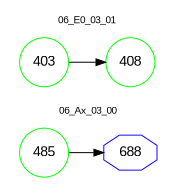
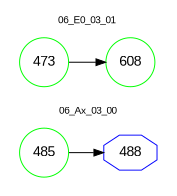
(44, 62) -> (44, 62)
(130, 62) -> (130, 62)
(130, 153) -> (130, 153)
